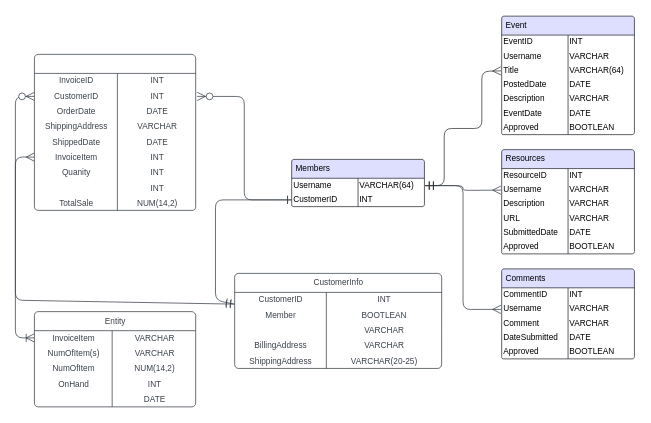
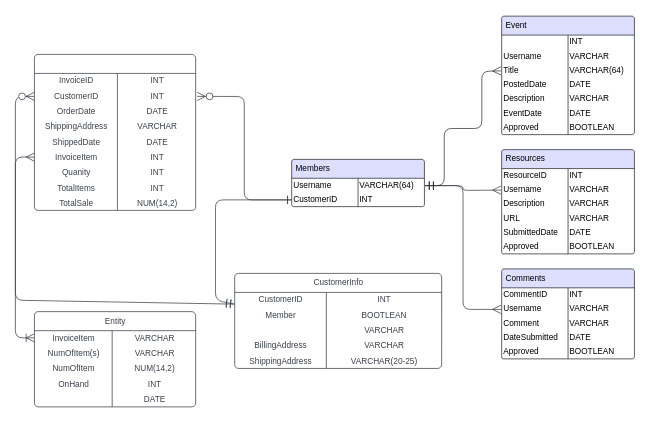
(535, 42) -> none
none -> (76, 188)
